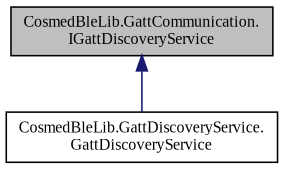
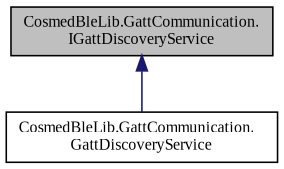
(142, 137) -> (142, 137)
